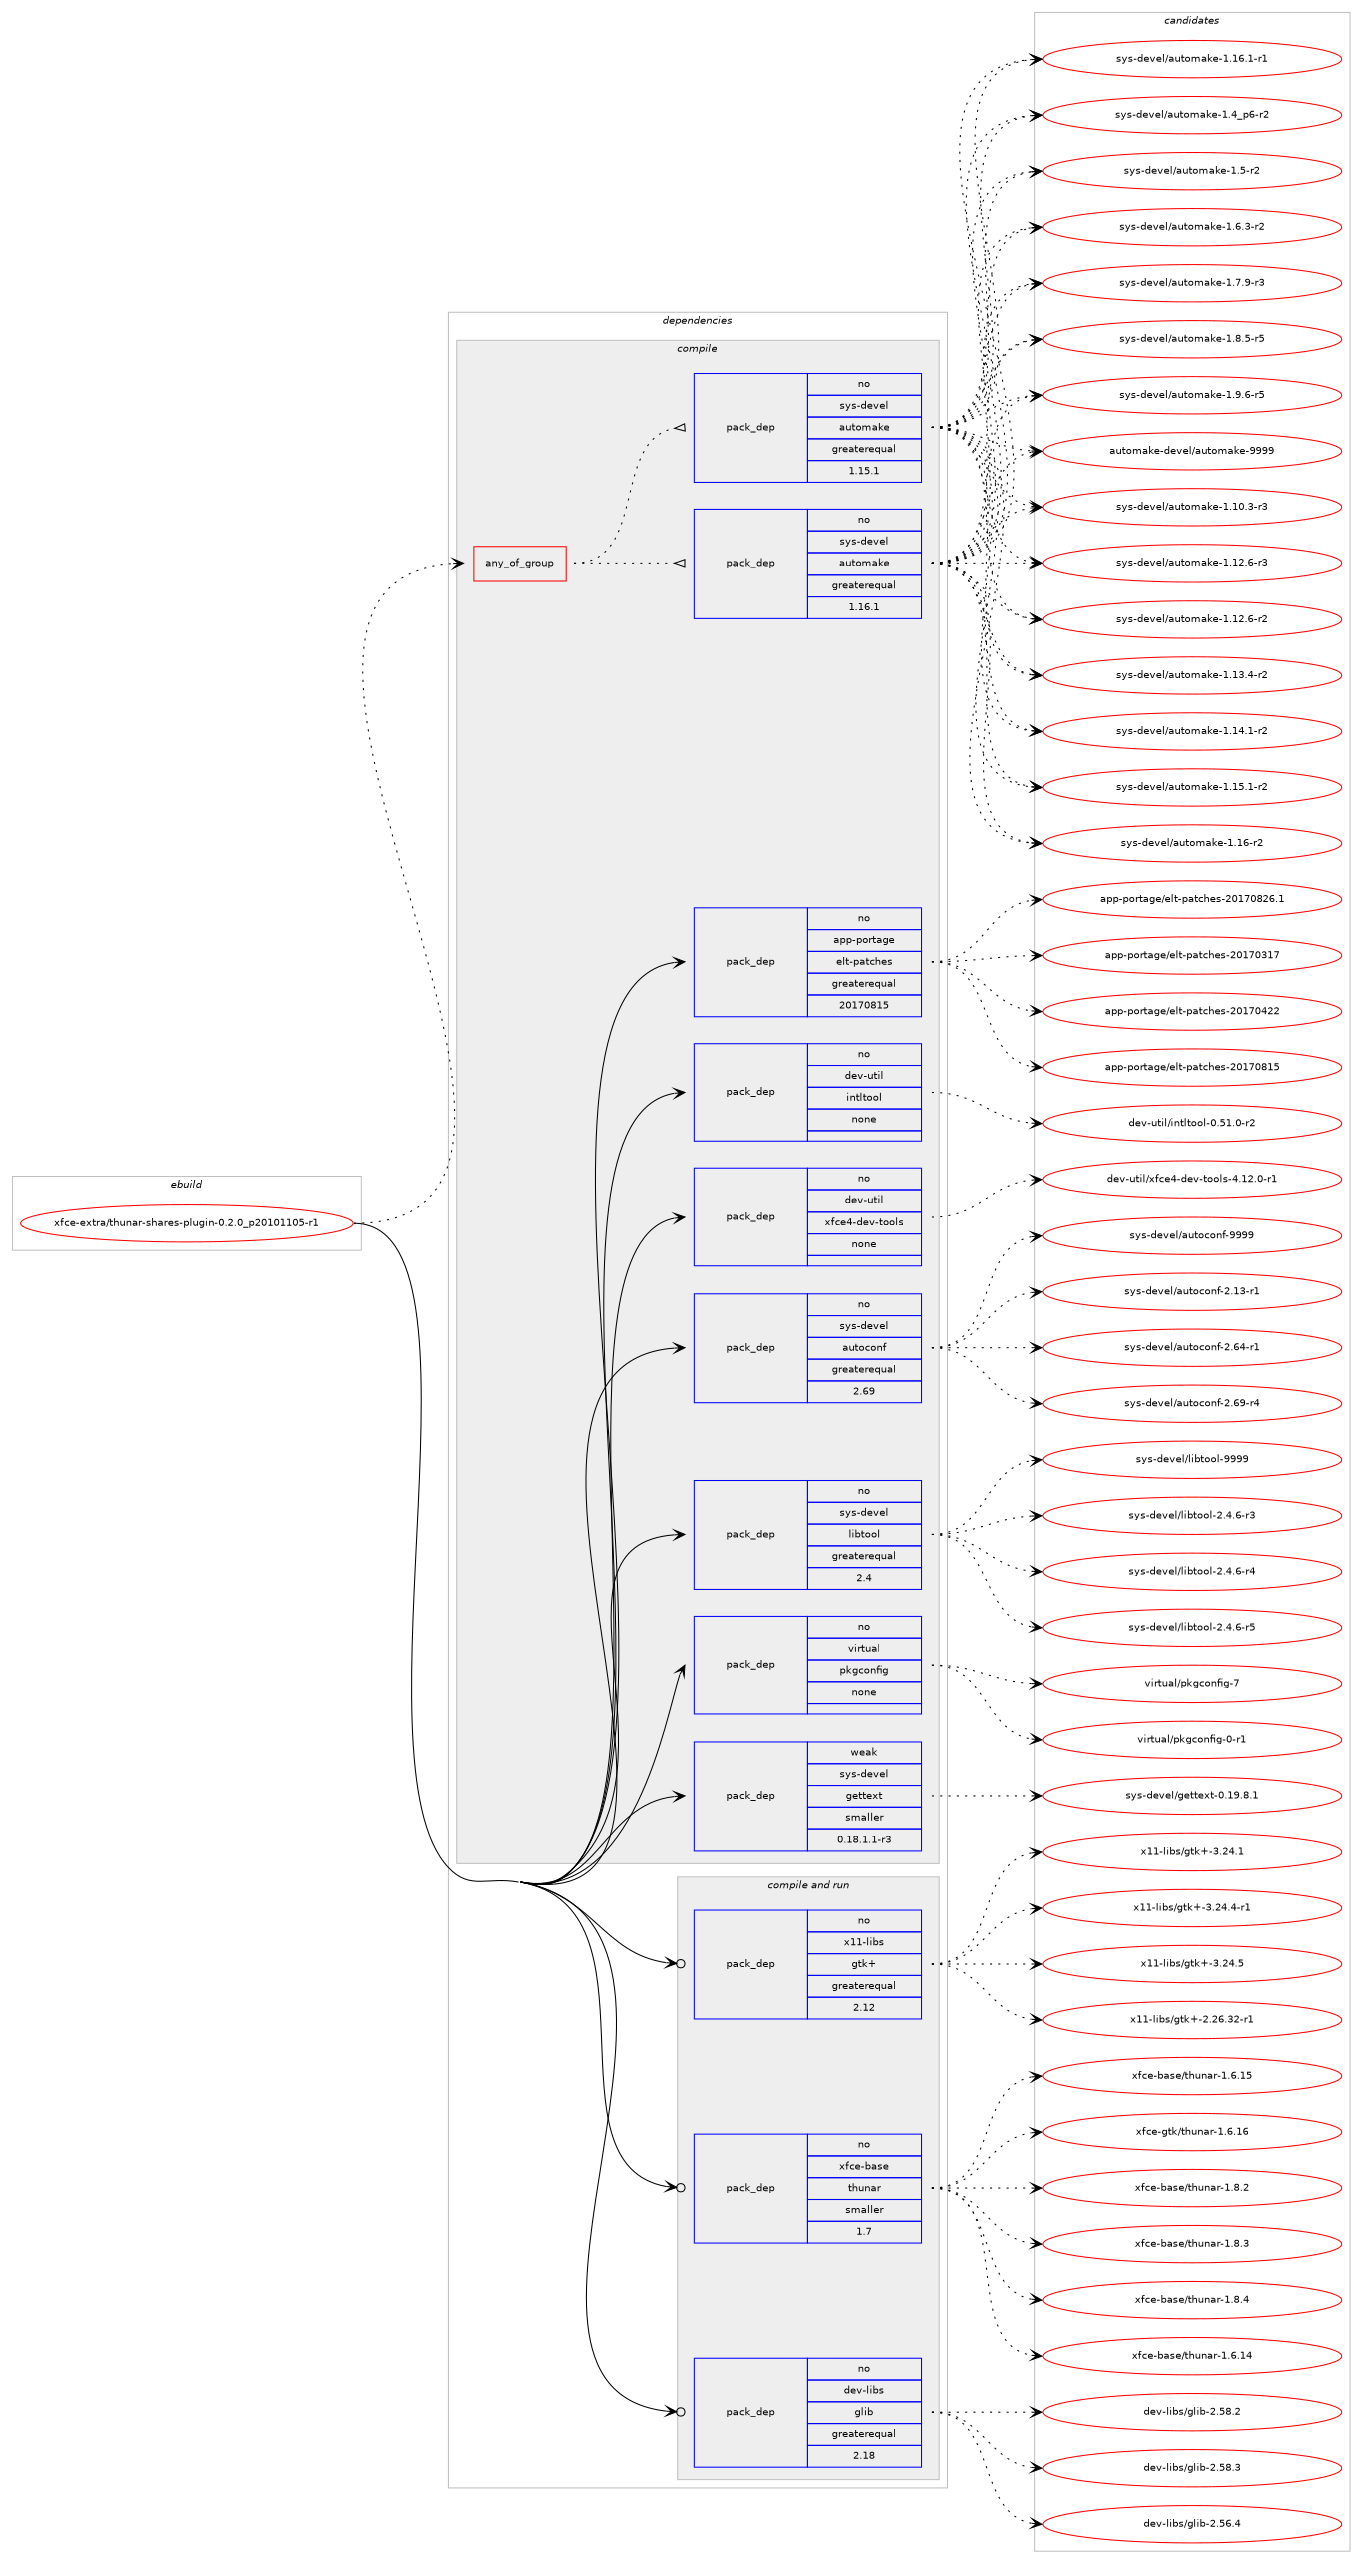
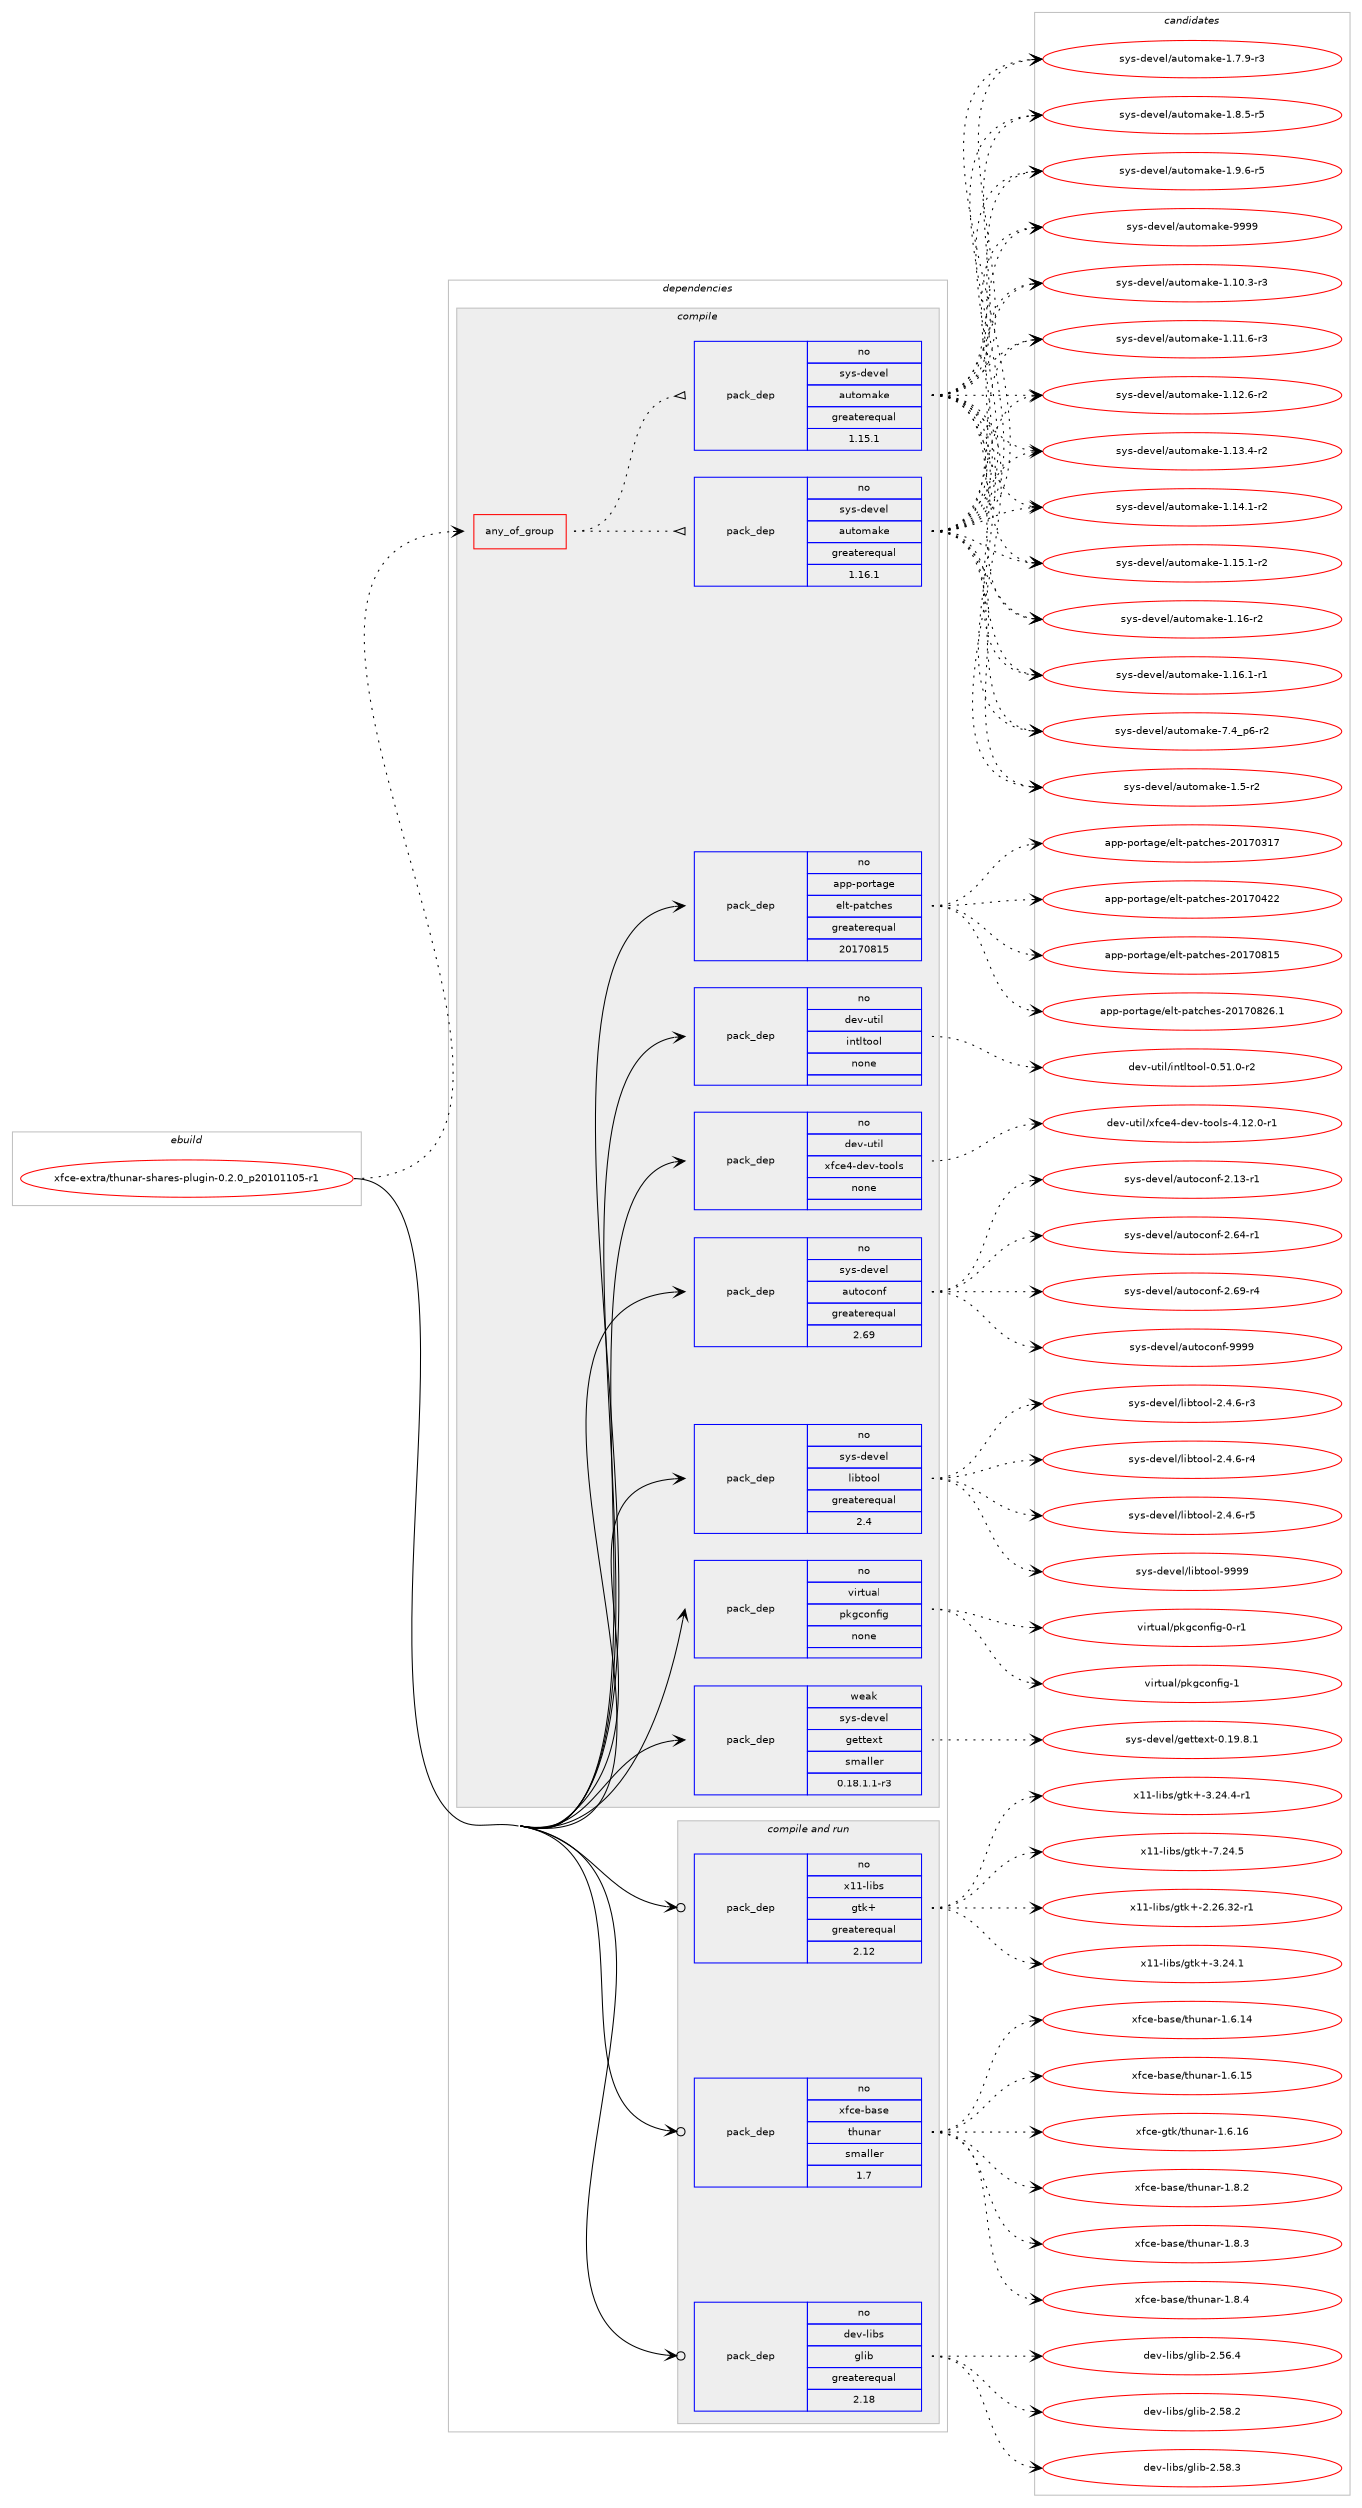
(1192, 115) -> (1192, 731)
(1192, 227) -> none
(1192, 451) -> (1192, 227)
(1192, 563) -> (1192, 339)
(1192, 1684) -> (1192, 1684)
(1192, 1964) -> (1192, 1852)
